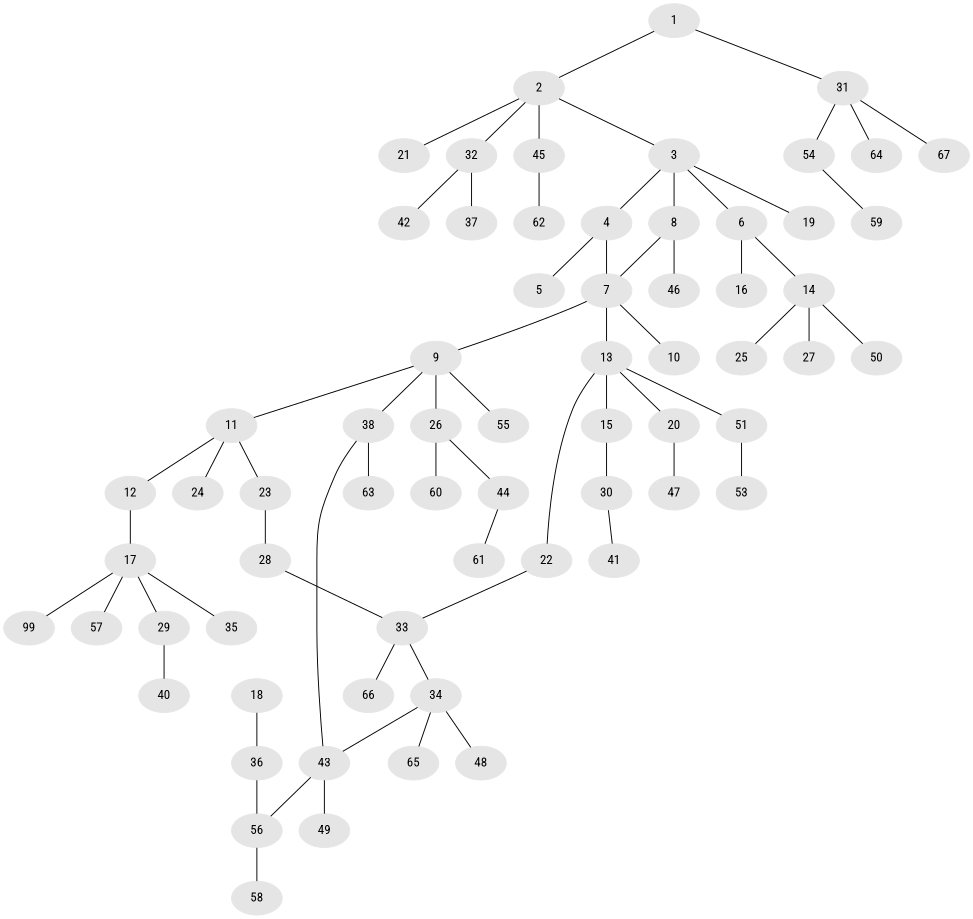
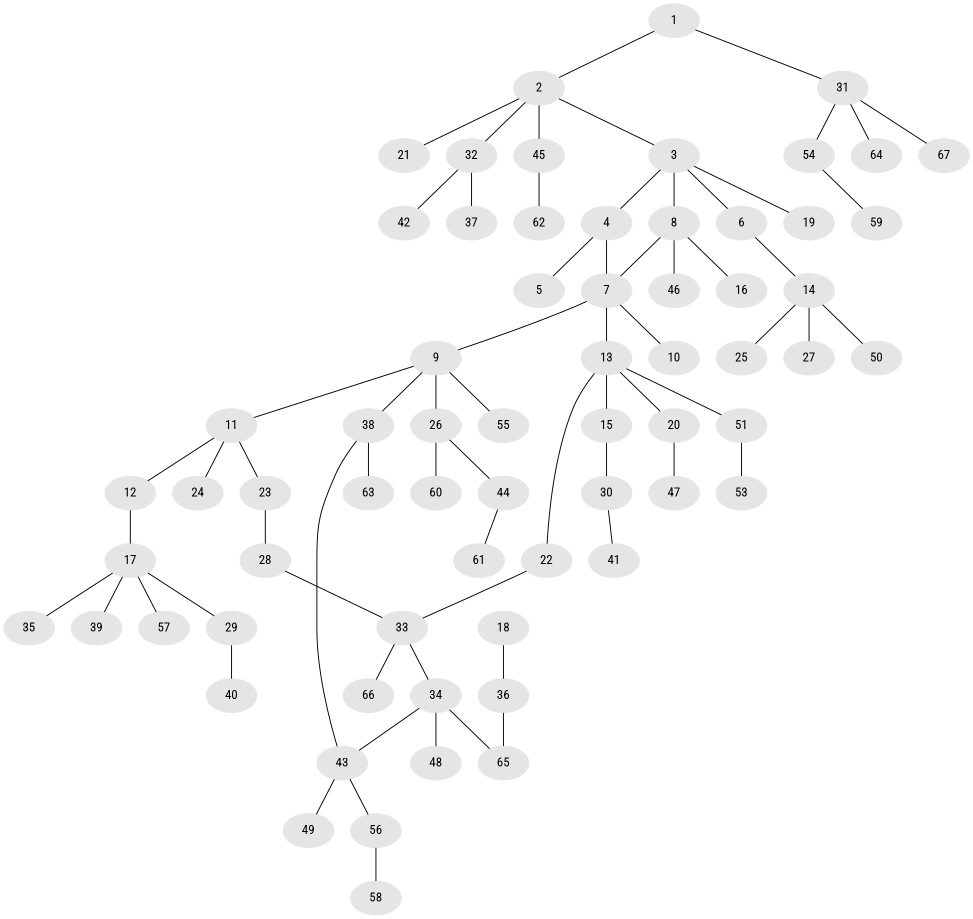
(742, 257) -> (708, 257)
(29, 628) -> (97, 628)
(257, 797) -> (503, 729)
